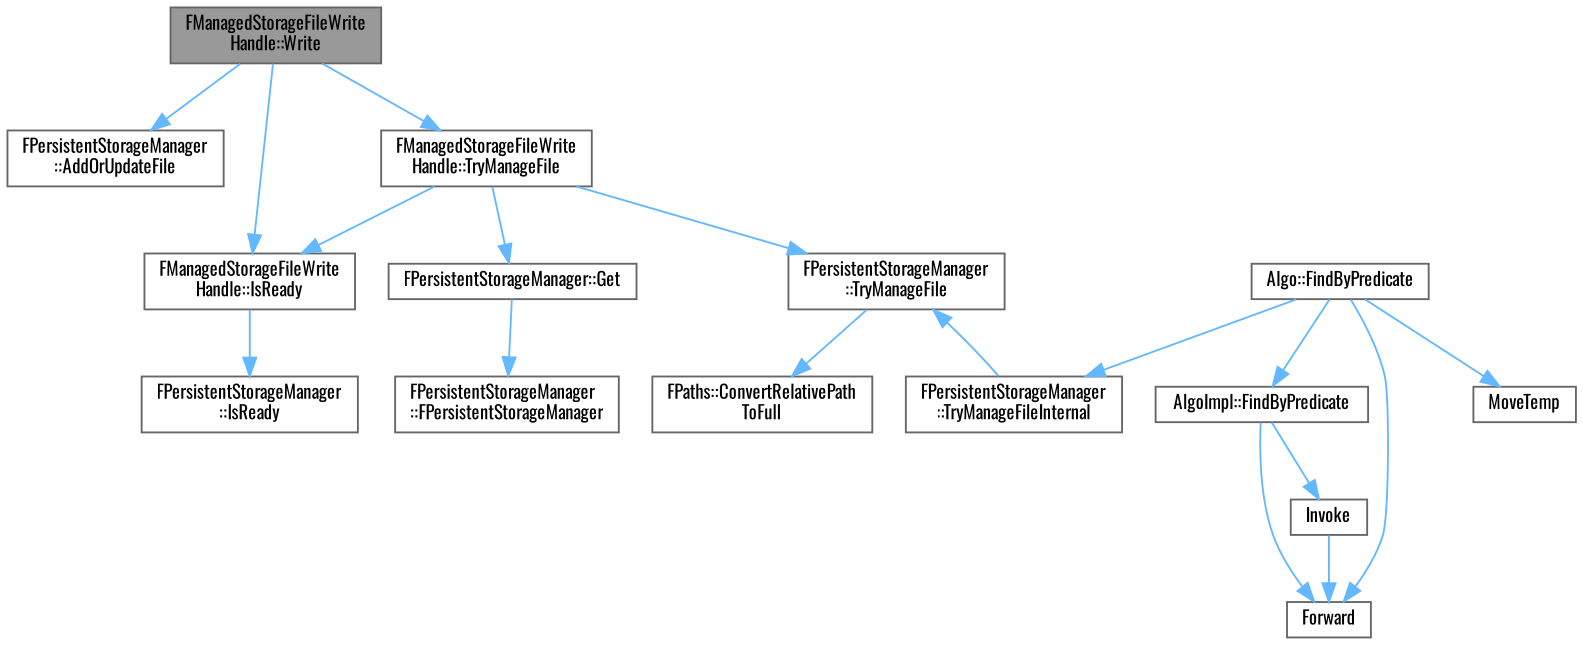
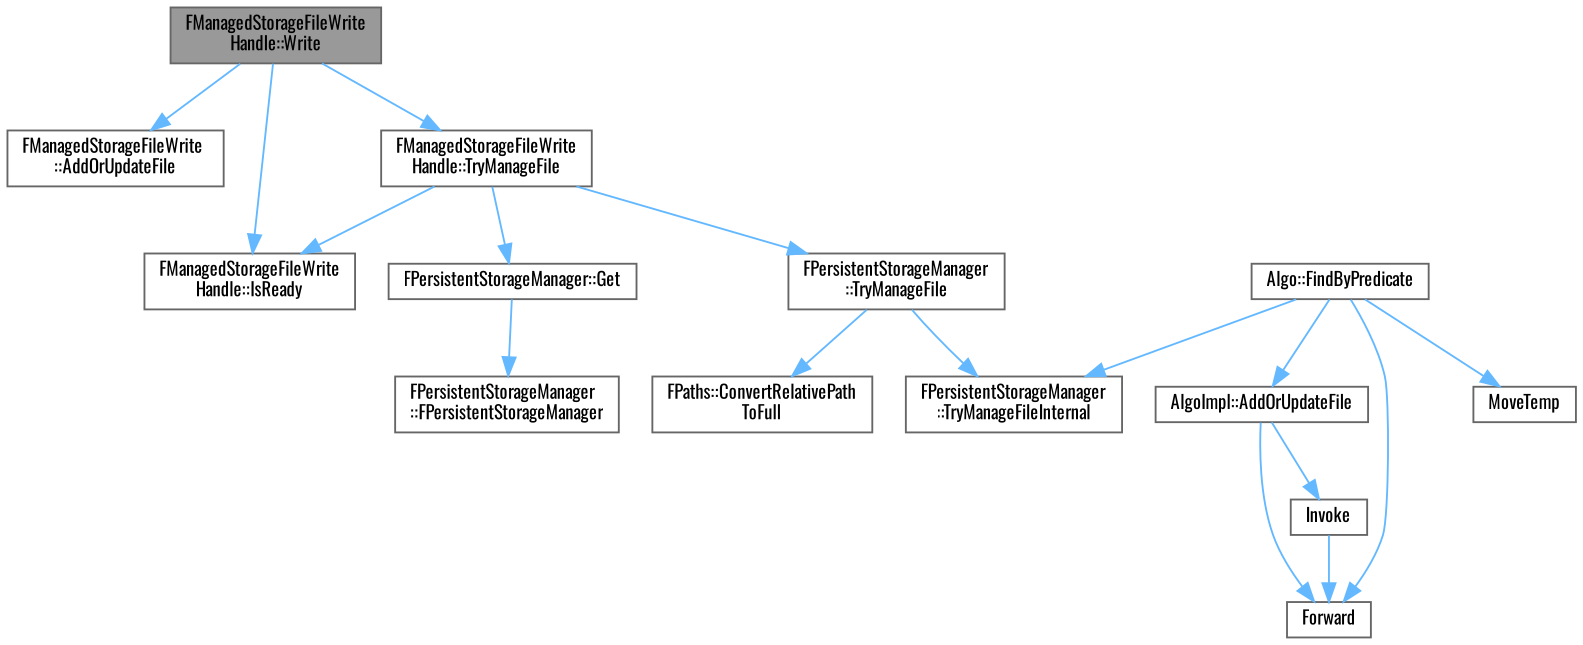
(116, 158) -> (116, 158)
(973, 349) -> (937, 337)
(250, 404) -> none
(1262, 404) -> (1262, 404)
